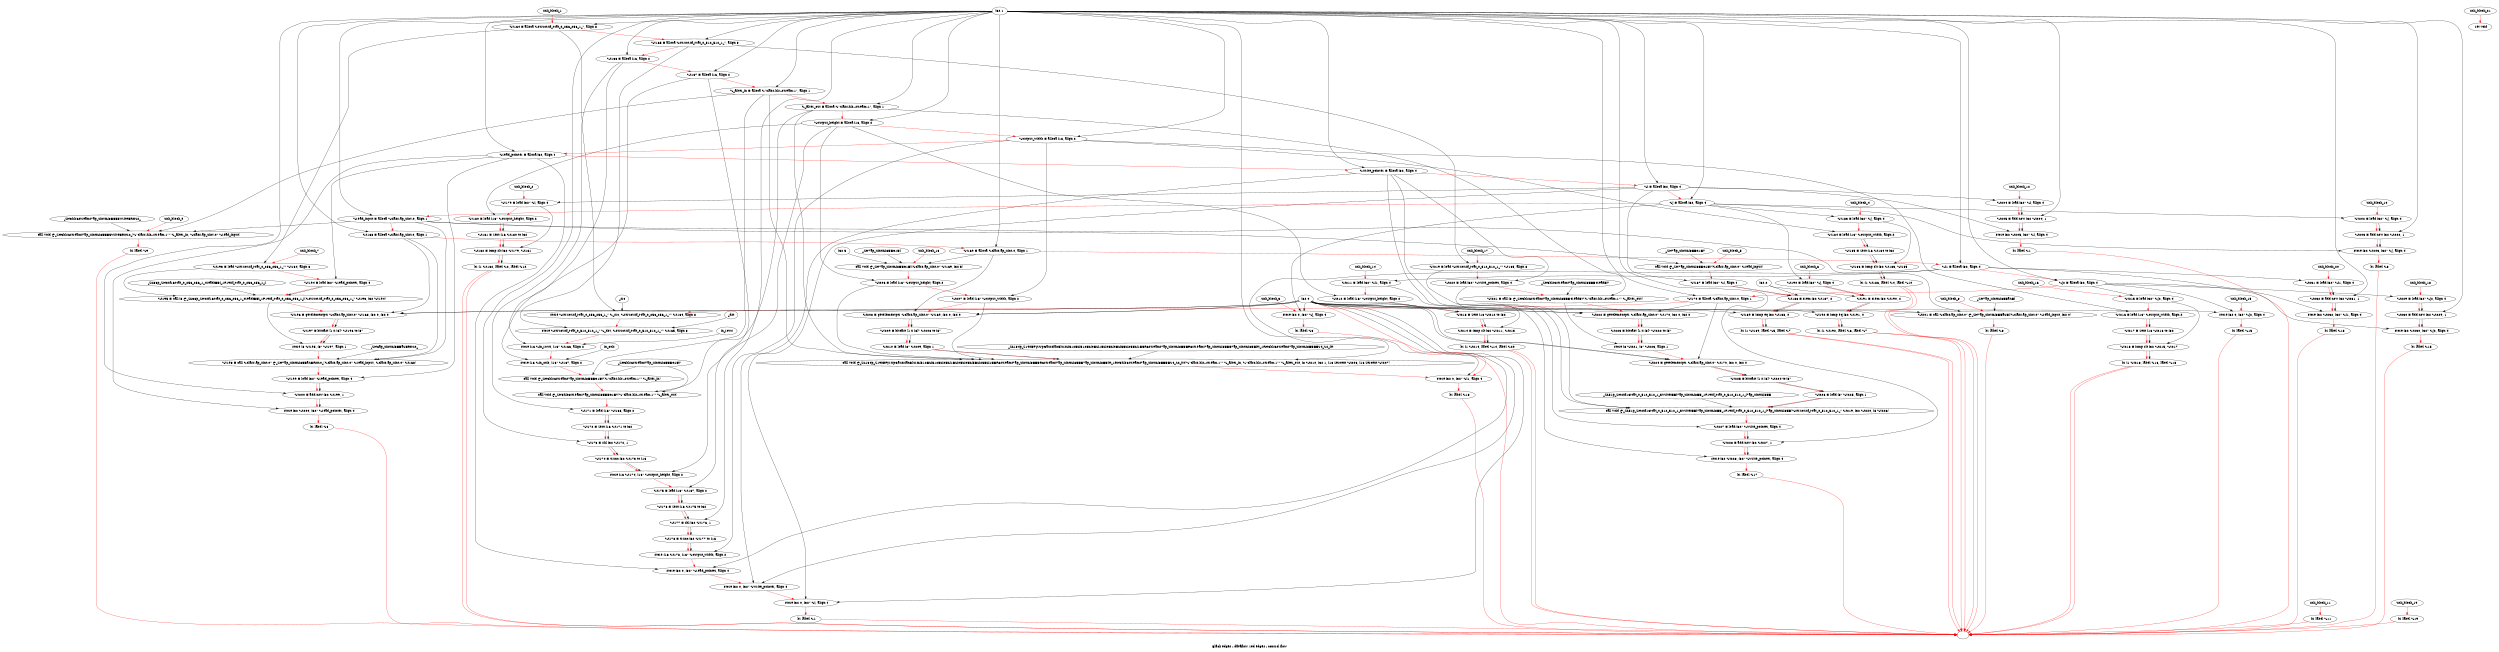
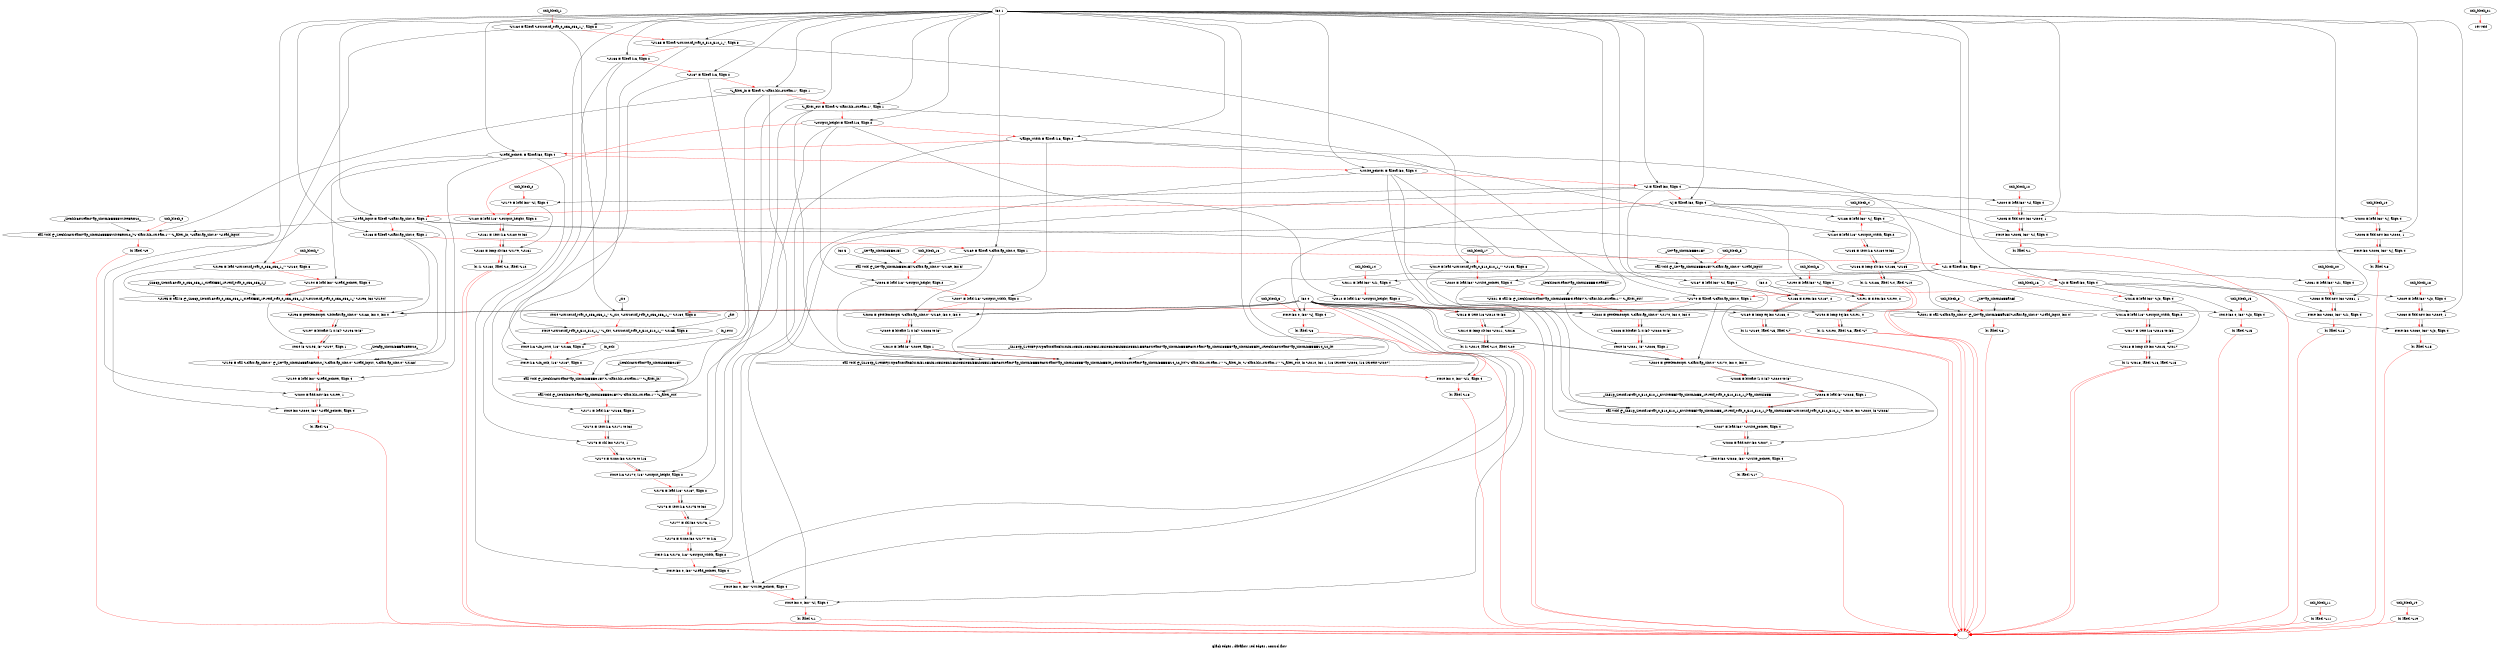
(1047, 139) -> (1047, 139)
(631, 144) -> (631, 144)
(1859, 226) -> (1862, 228)
(339, 315) -> (339, 315)
